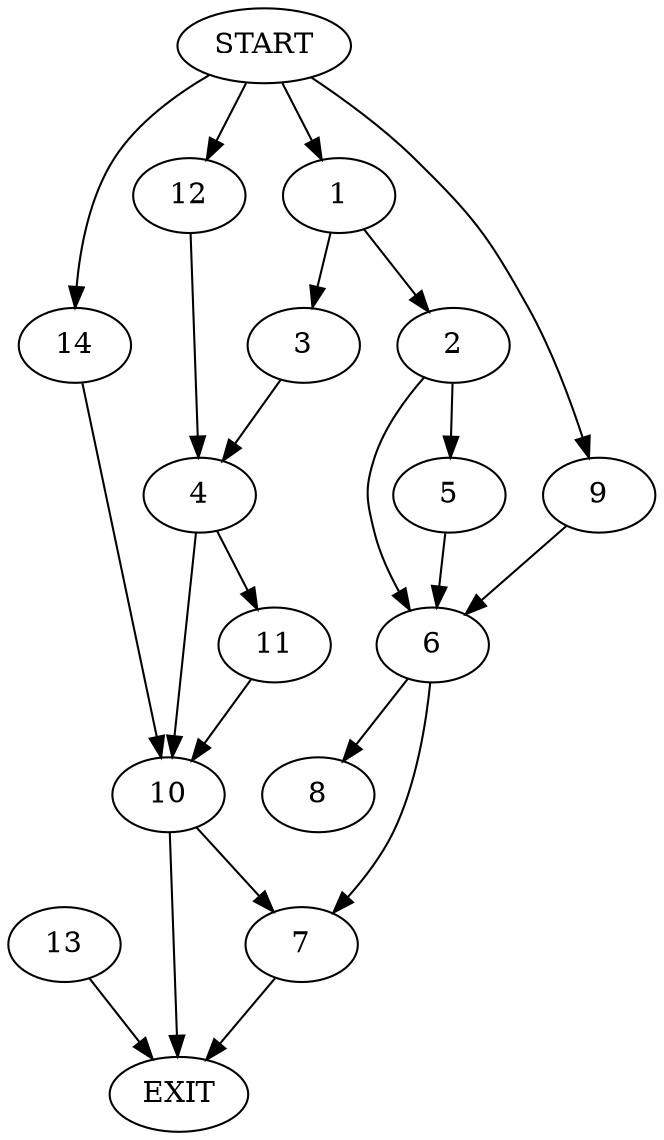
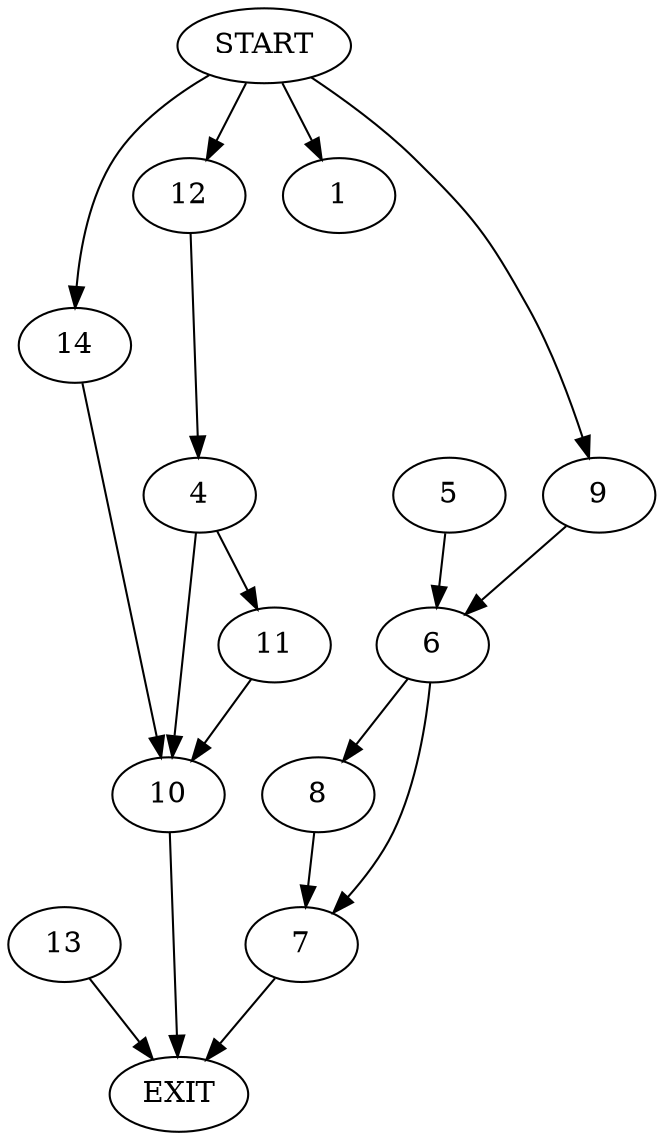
(304, 345) -> none
(454, 345) -> none
(228, 862) -> (311, 859)
